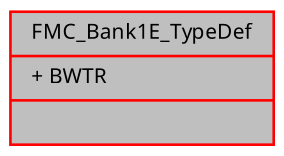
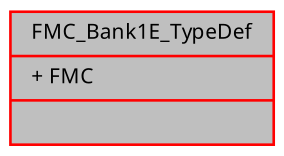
(70, 77) -> (64, 77)
